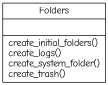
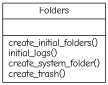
(35, 53) -> (33, 53)
